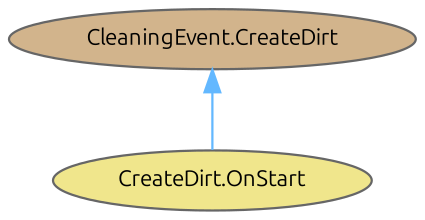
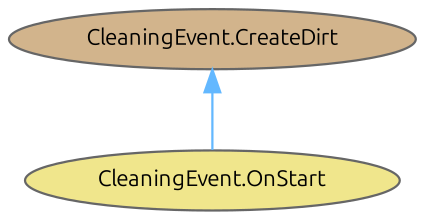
(212, 180) -> (212, 180)
